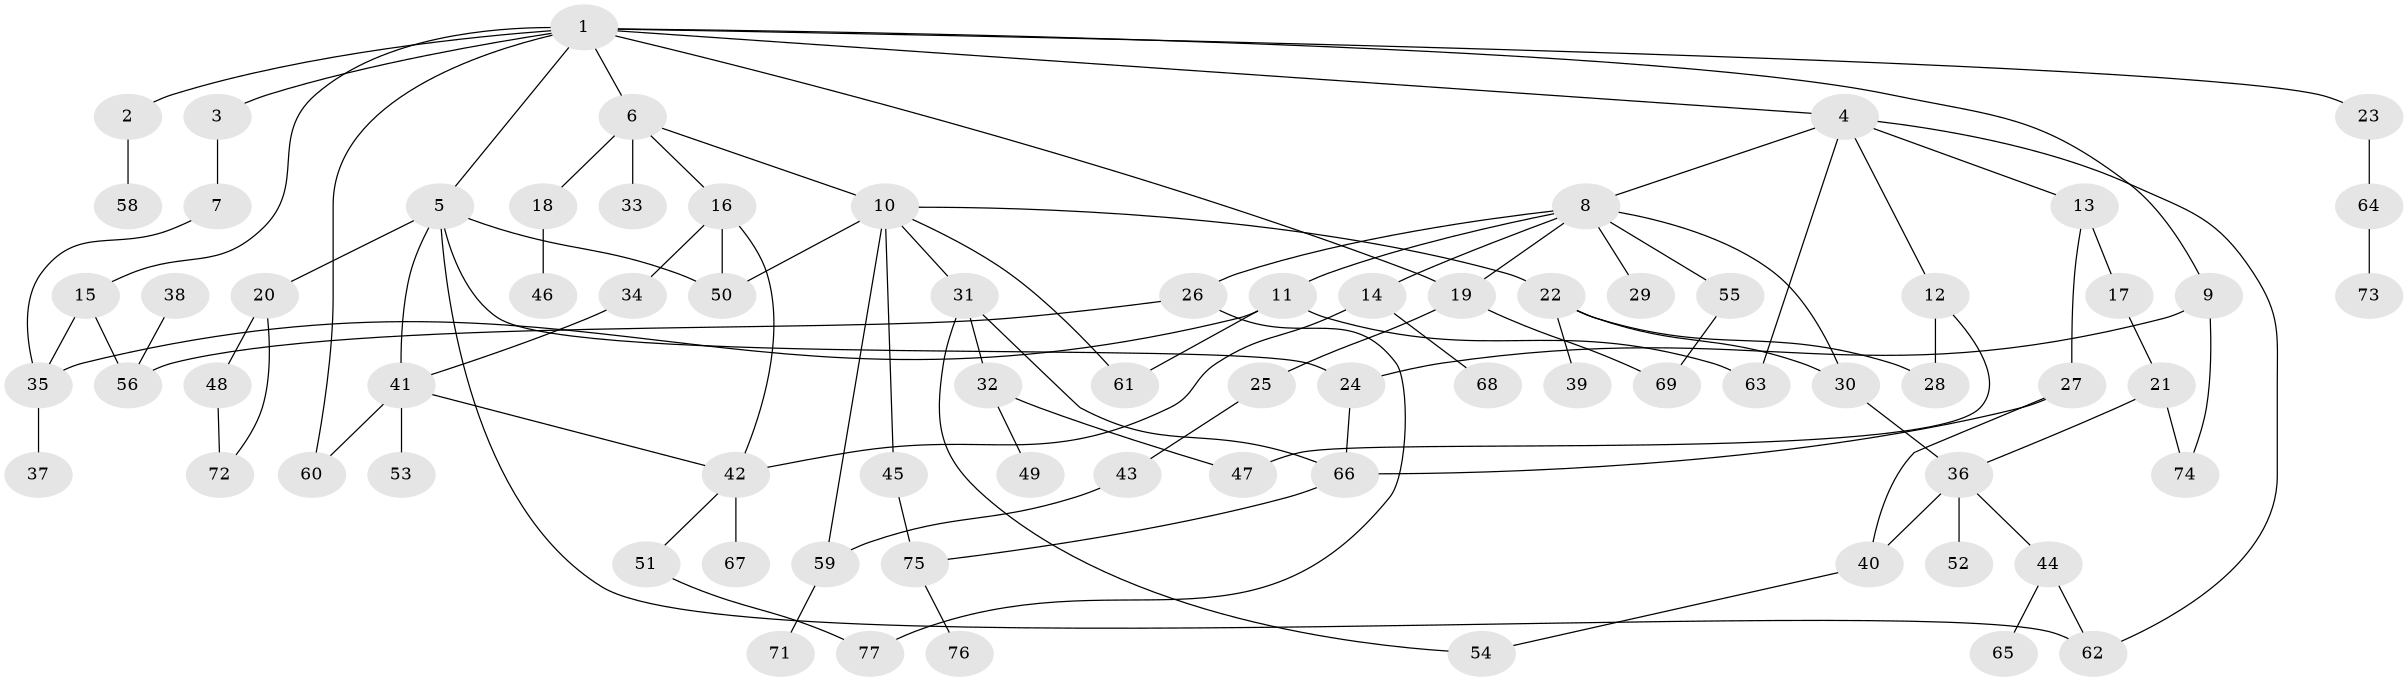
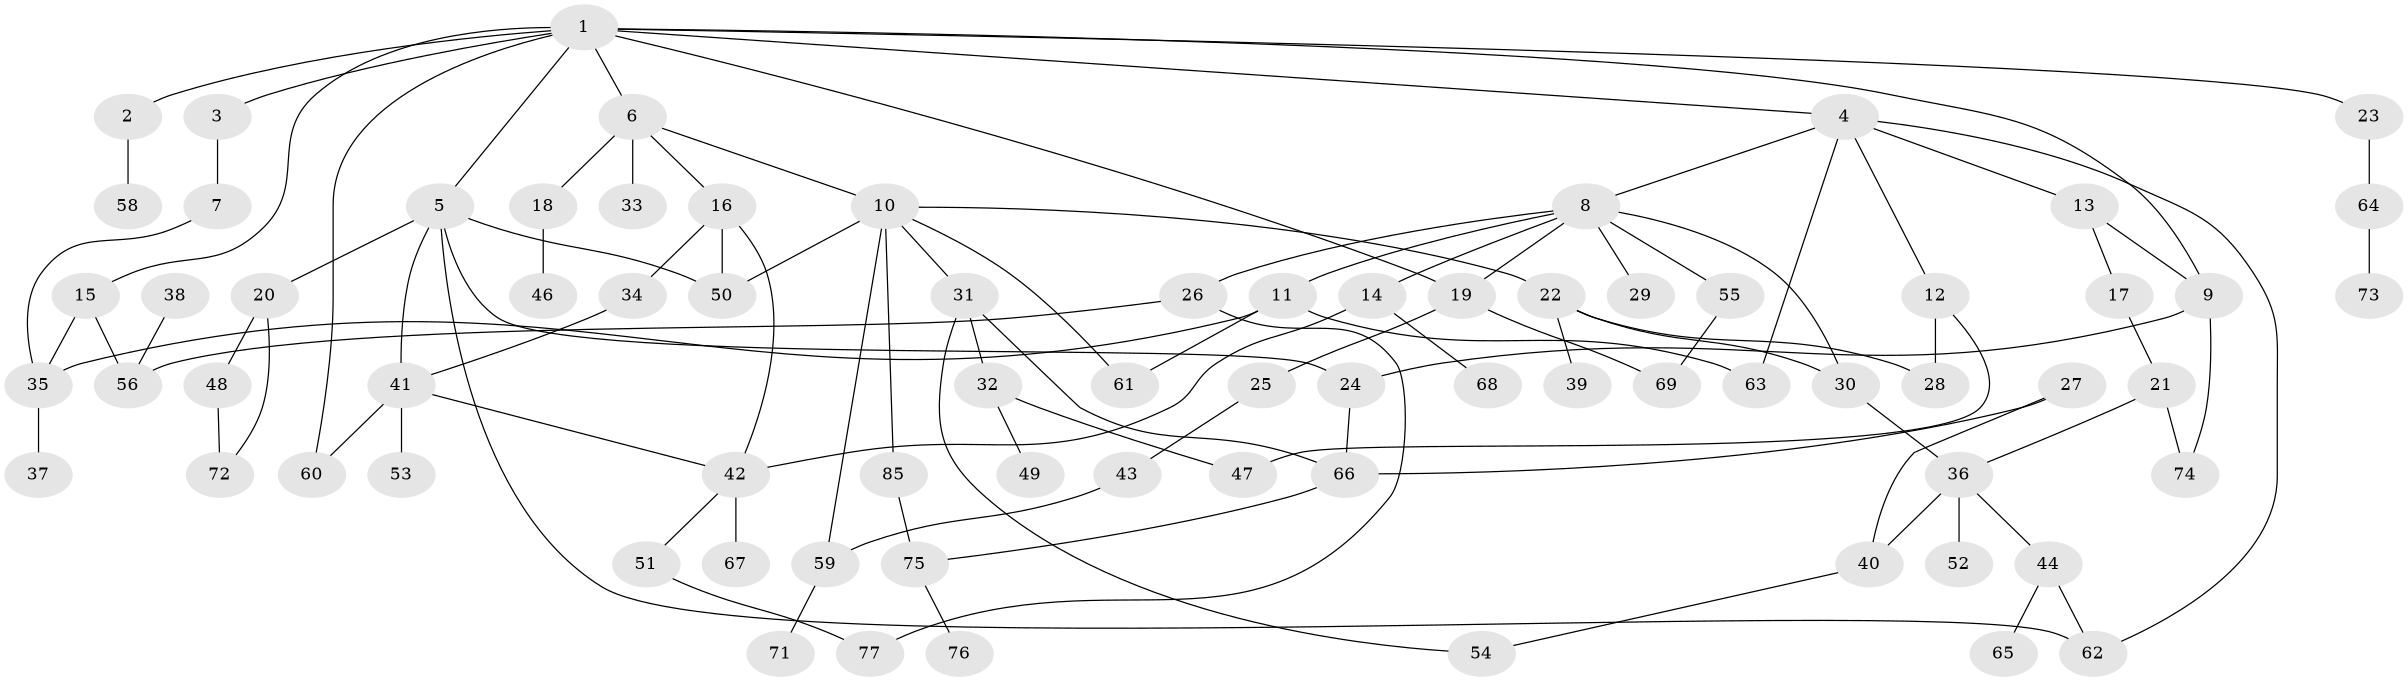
(2073, 296) -> (2147, 251)
(894, 475) -> (894, 475)
